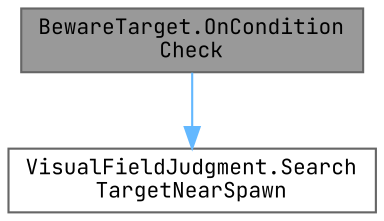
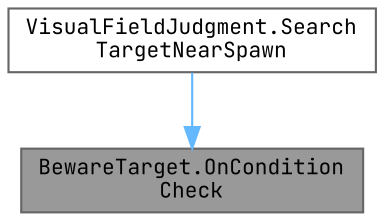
(192, 100) -> (192, 100)
